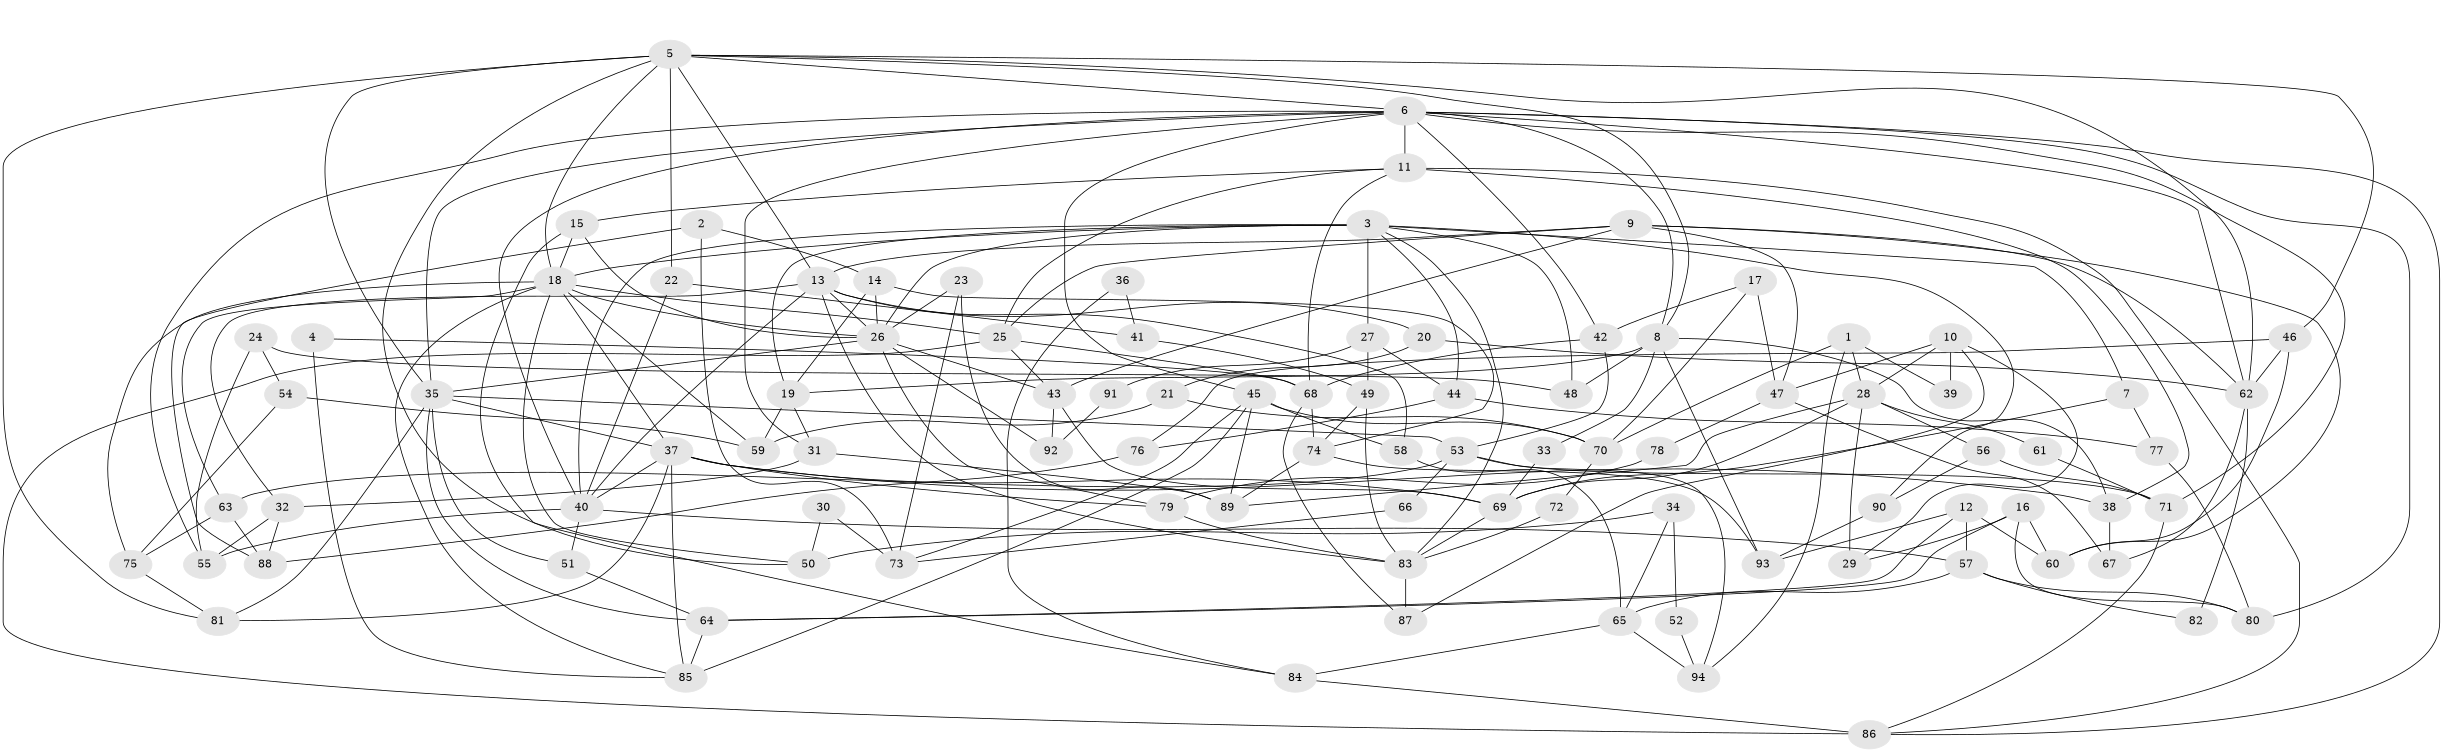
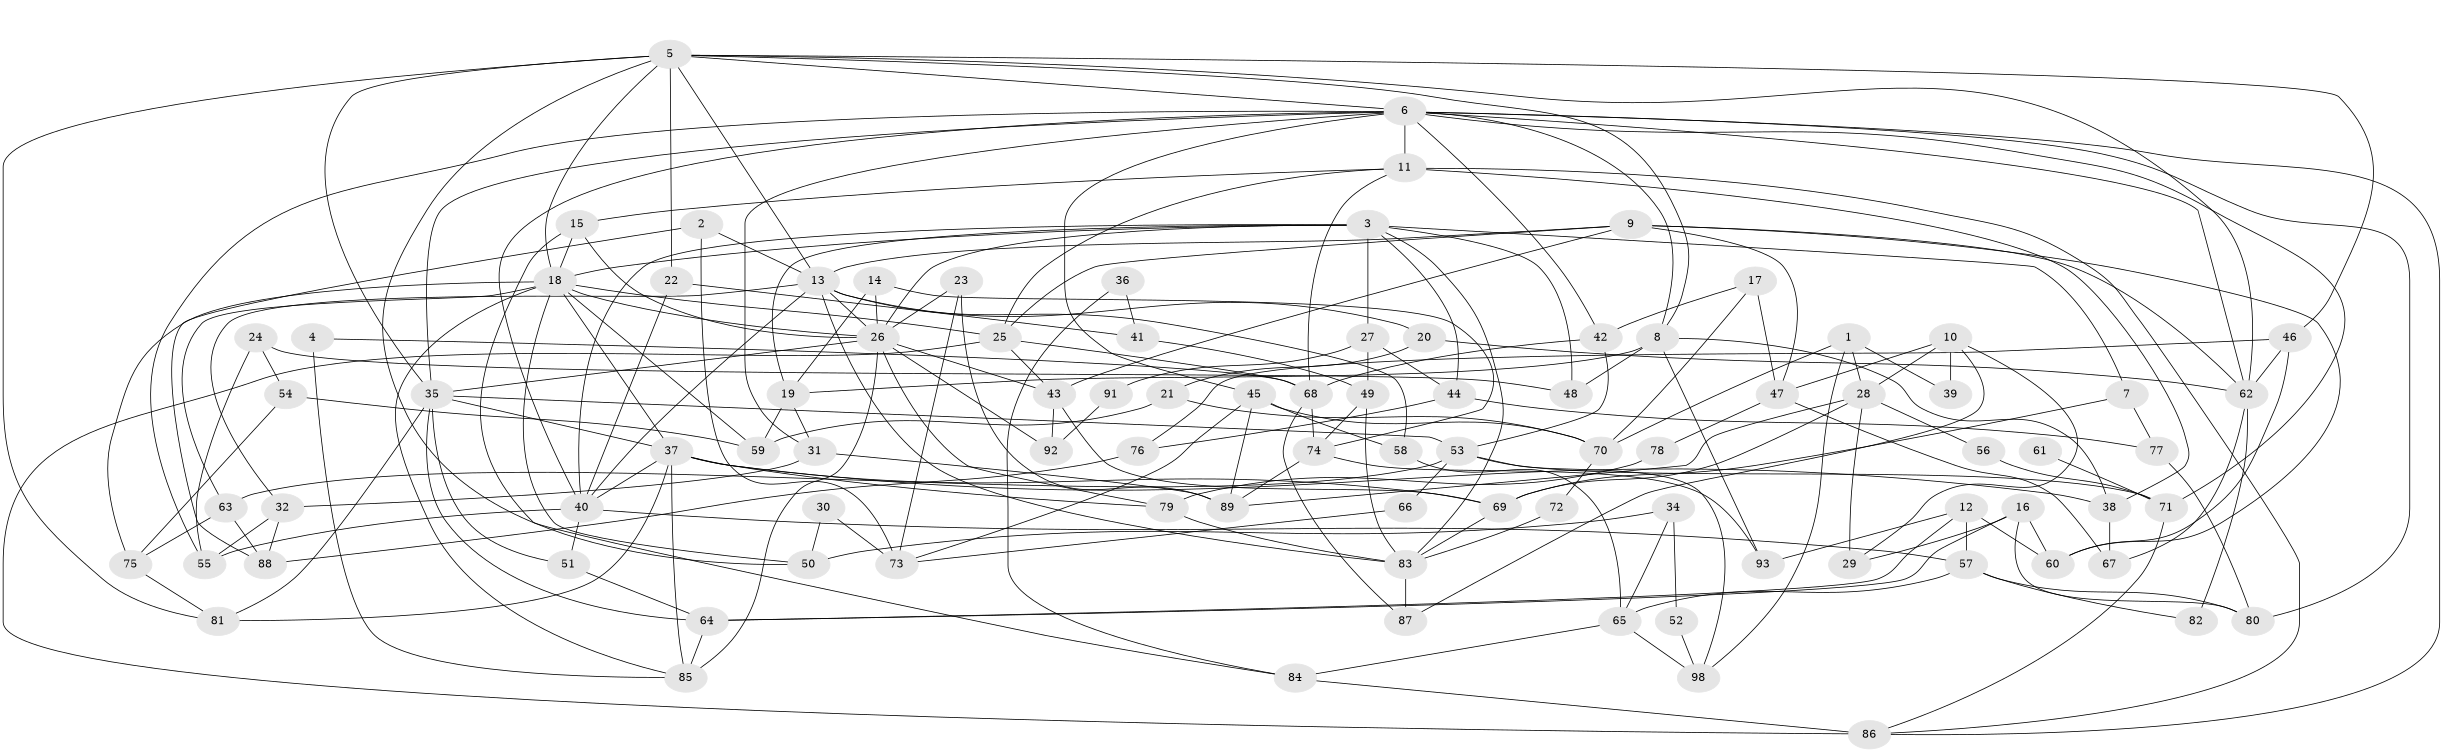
(808, 254) -> (766, 256)
(1935, 419) -> none
(1544, 451) -> none
(1880, 508) -> none
(973, 564) -> (787, 504)
(1699, 678) -> (1699, 678)
